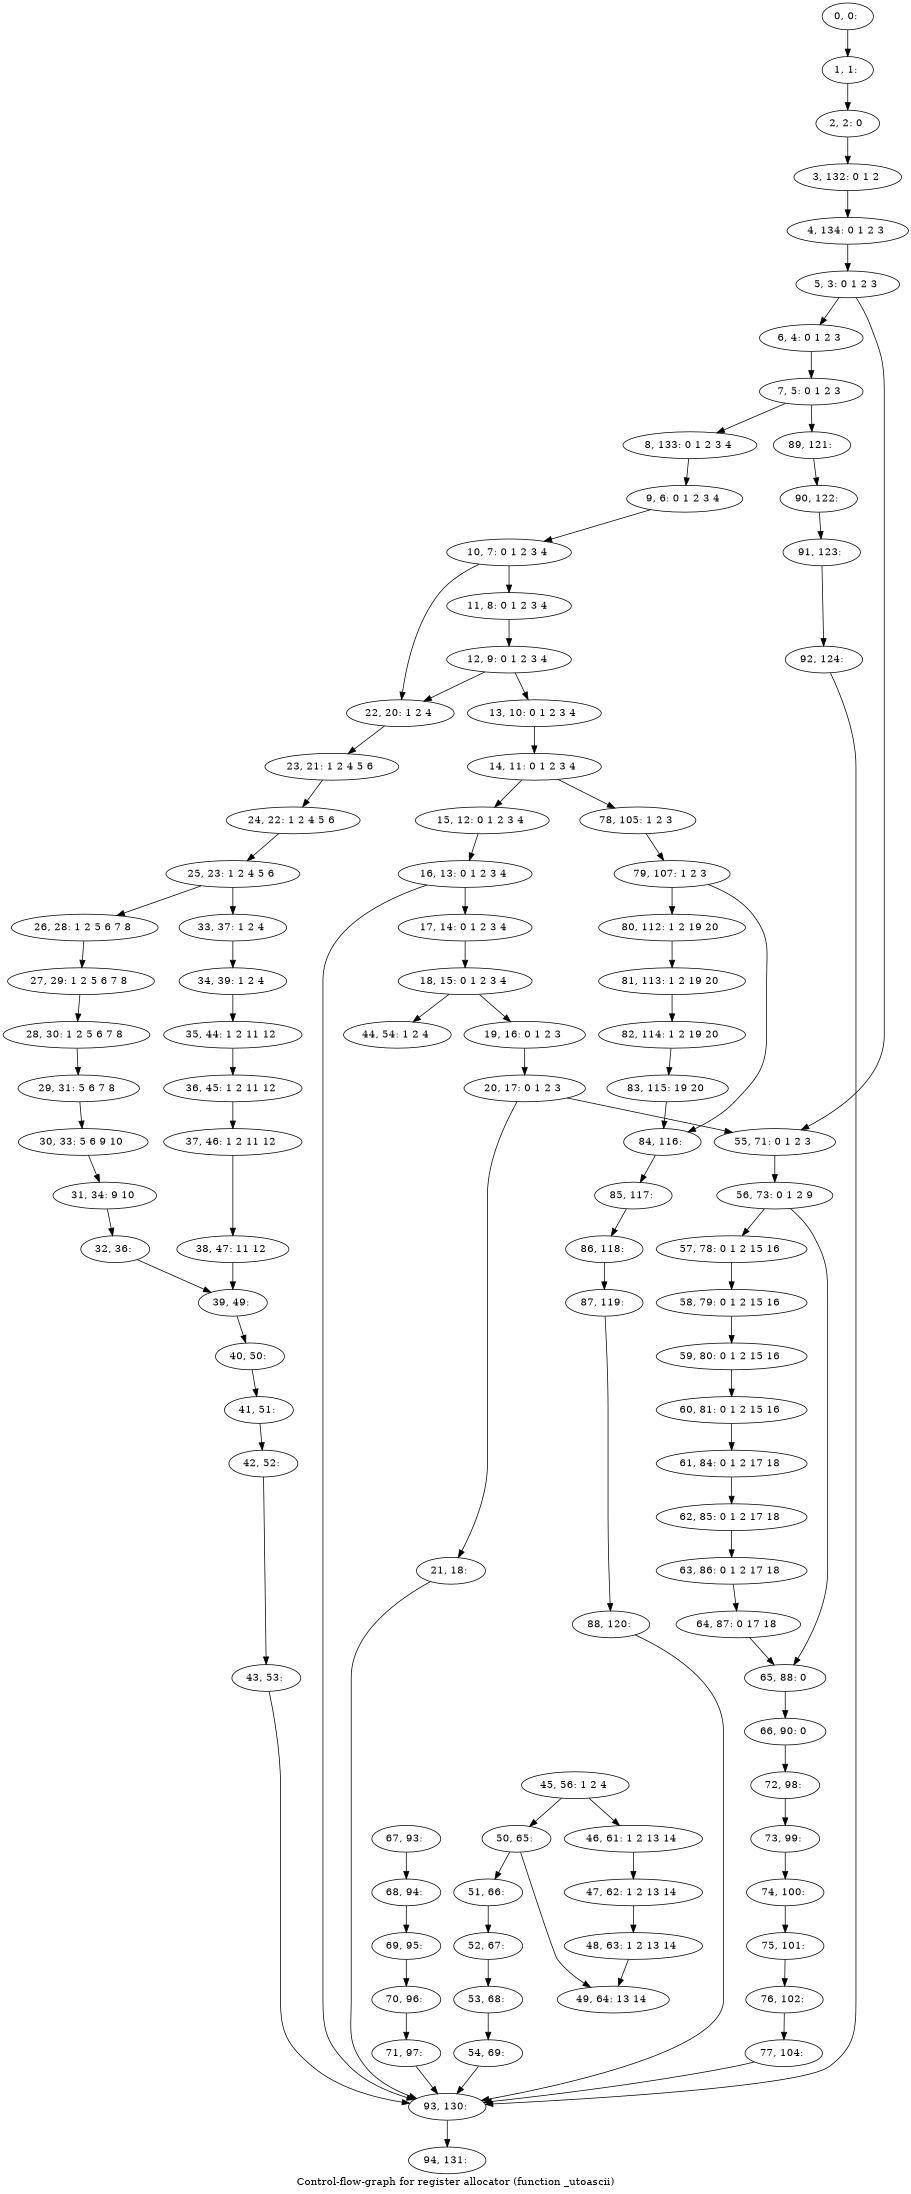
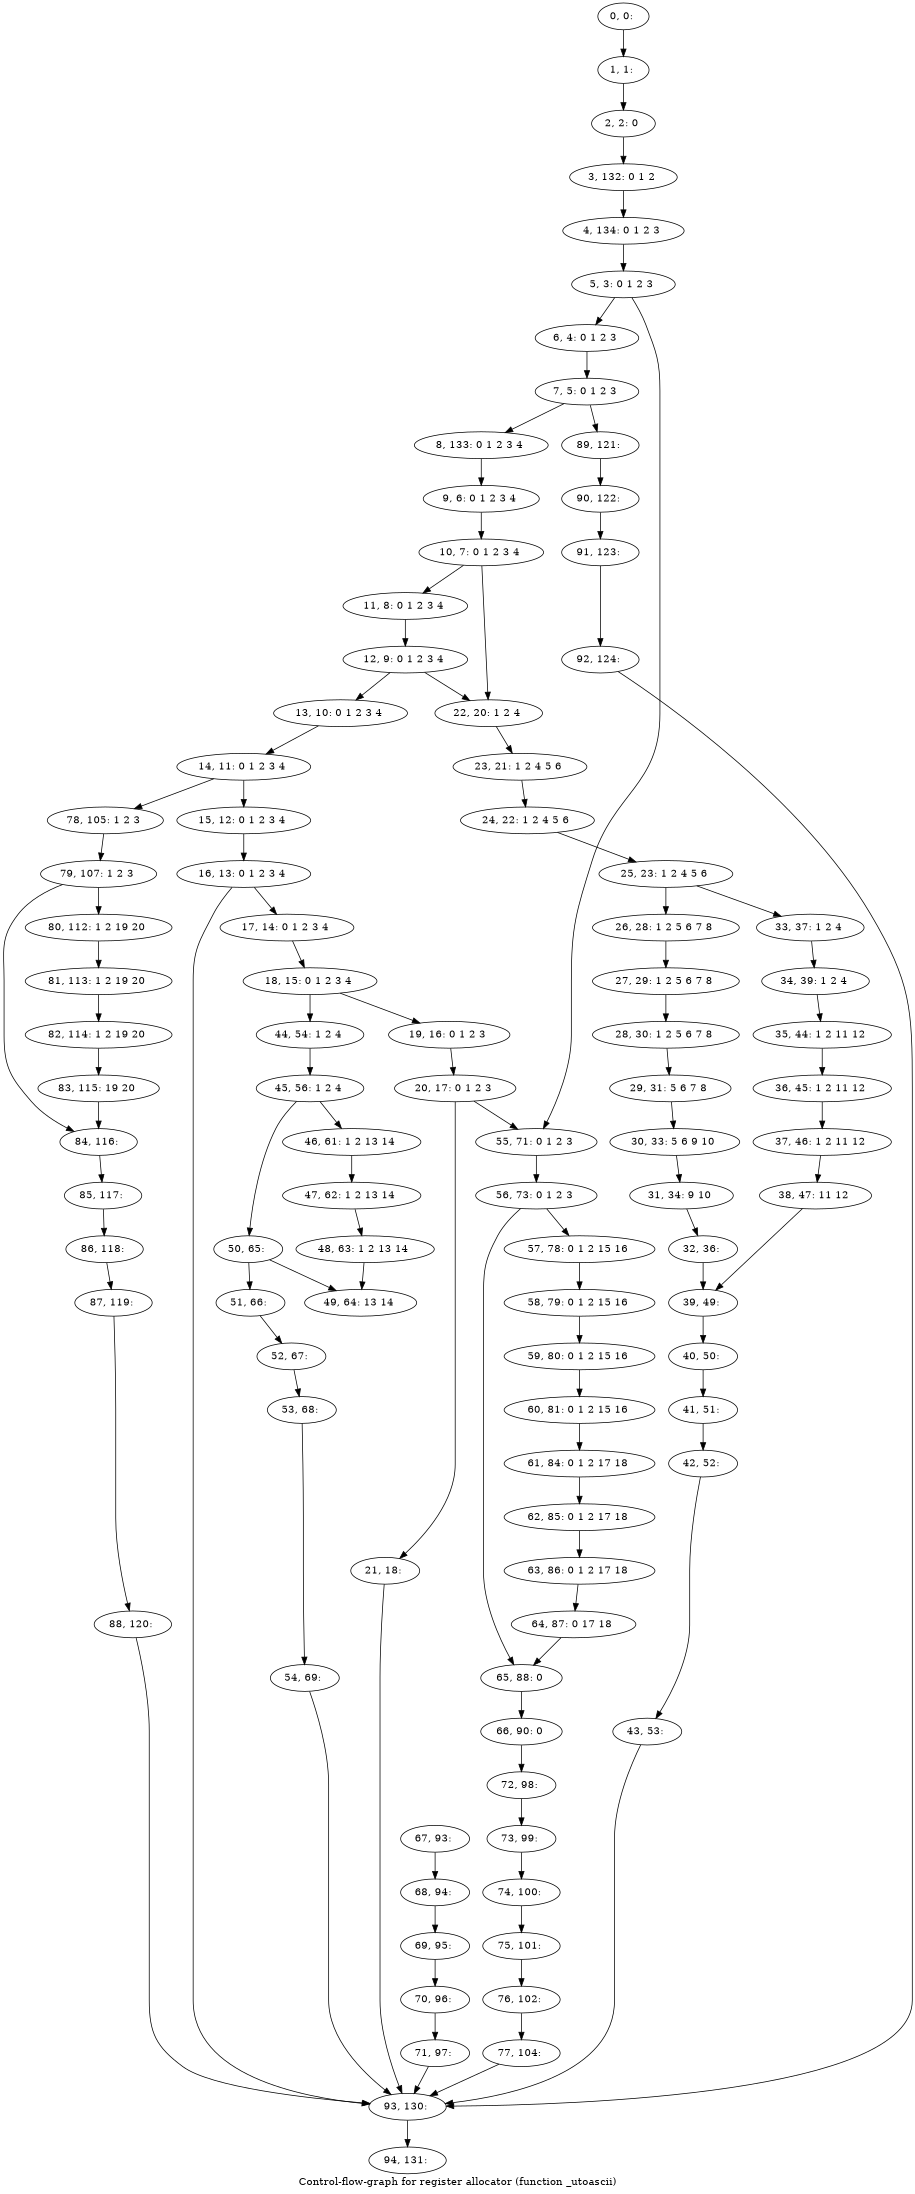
none -> (310, 1058)
(775, 1196) -> (536, 1196)
